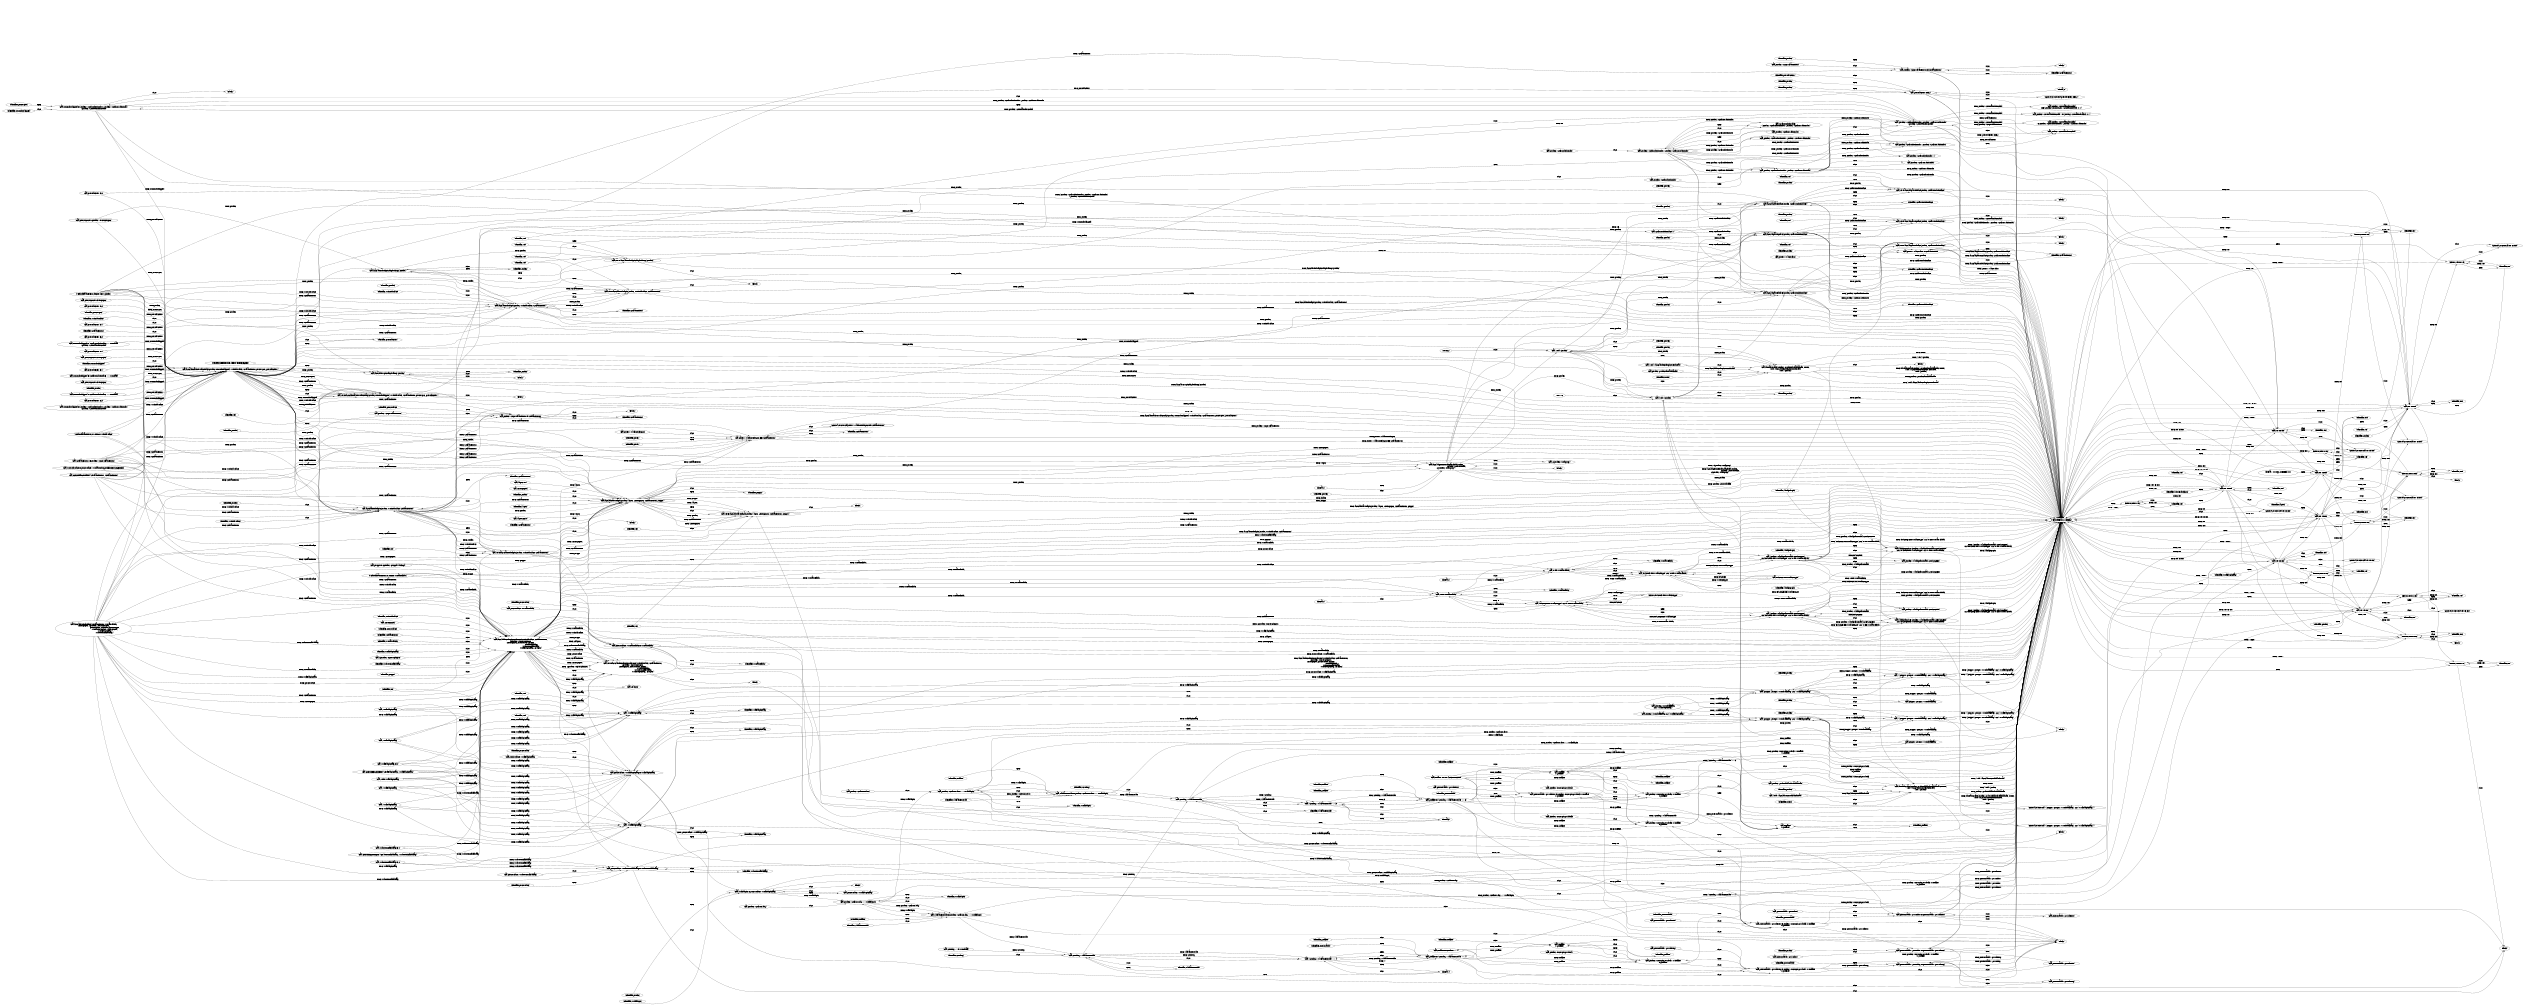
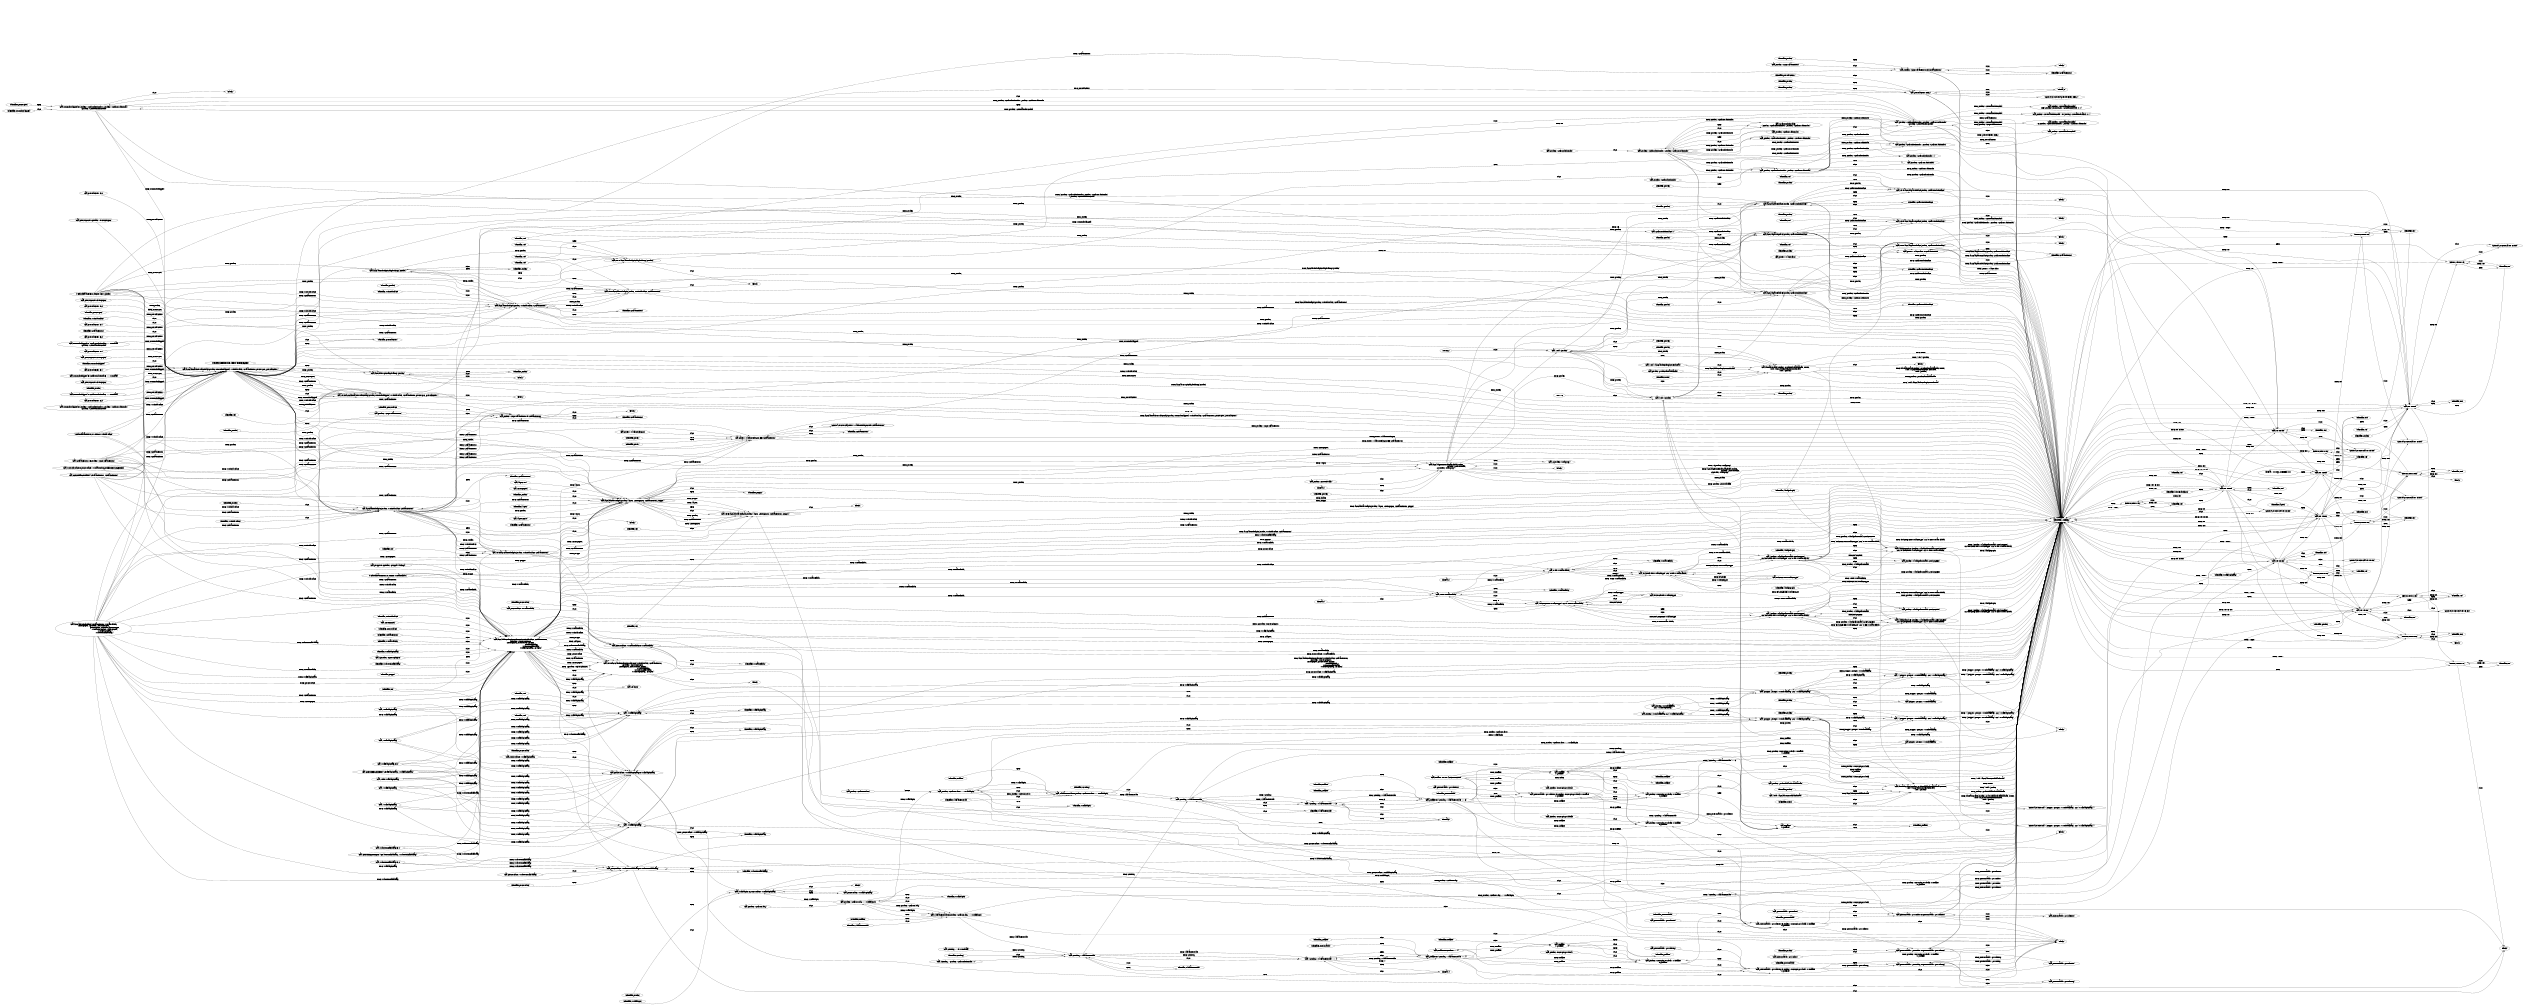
(2002, 101) -> (1994, 90)
(942, 188) -> (919, 198)
(242, 223) -> (232, 265)
none -> (1321, 482)
(2061, 520) -> (2061, 520)
(1663, 595) -> (1663, 595)
(1559, 778) -> (1559, 778)
(908, 791) -> (908, 791)
(806, 897) -> (799, 900)
none -> (956, 962)
